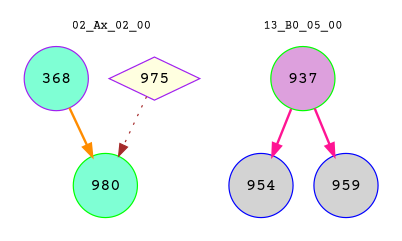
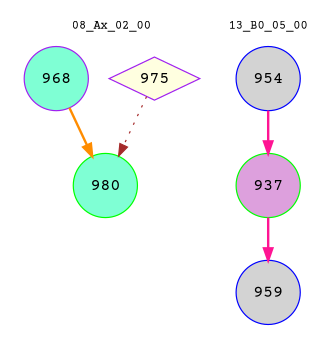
(112, 26) -> (112, 26)
(56, 79) -> (56, 79)
(284, 127) -> (268, 126)
